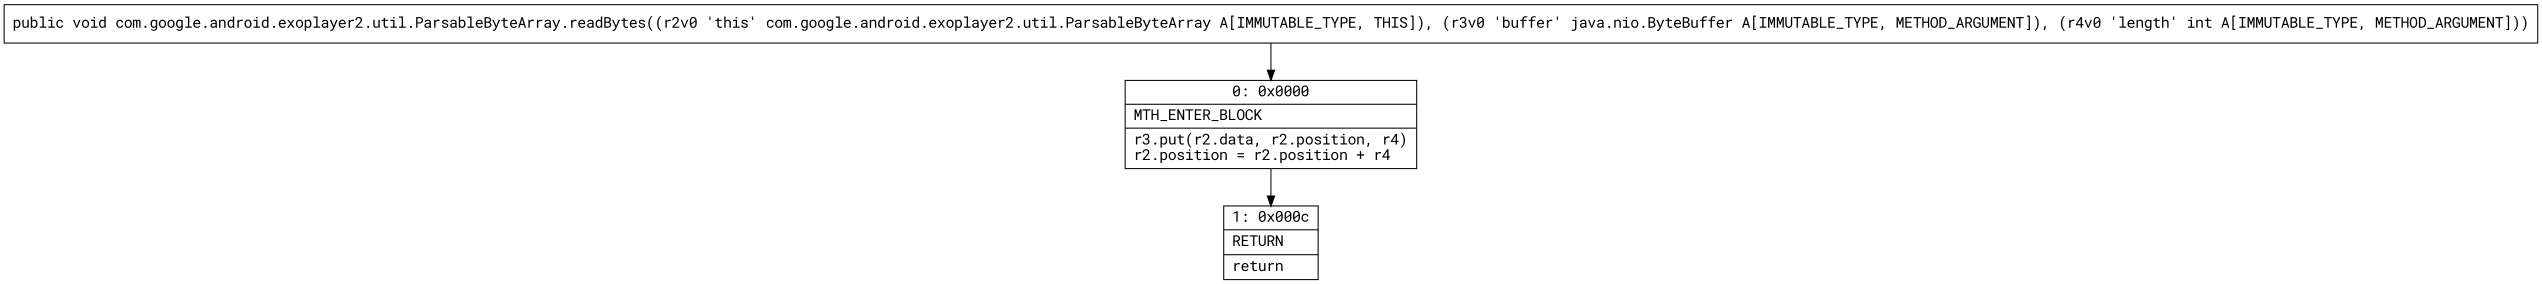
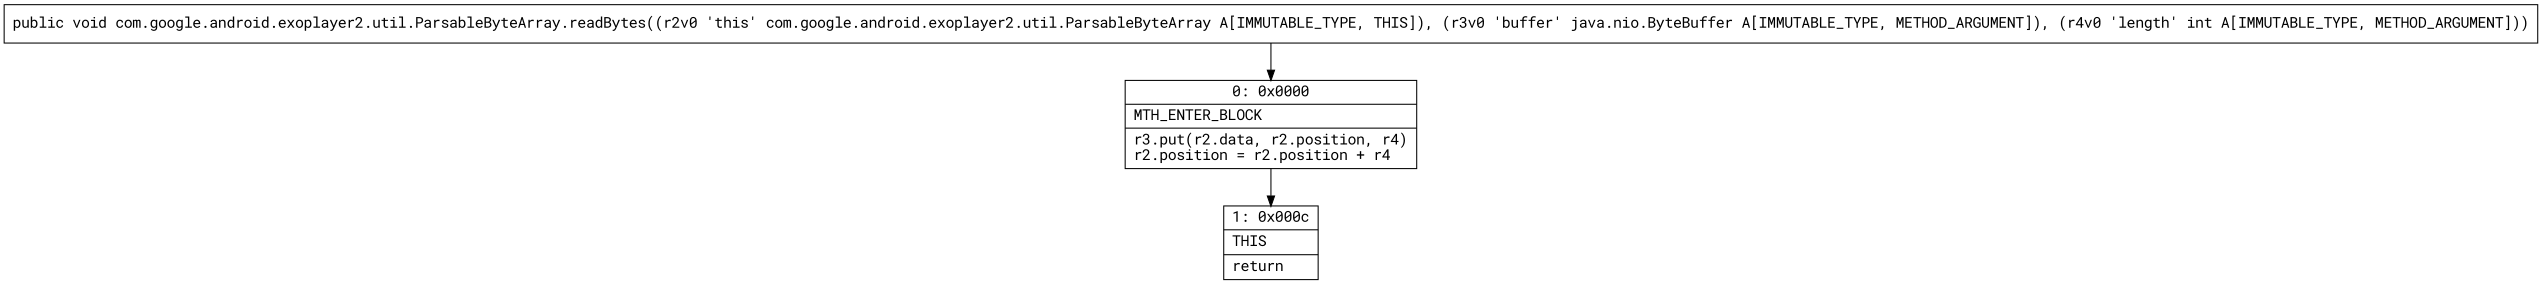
(1258, 242) -> (1250, 242)
